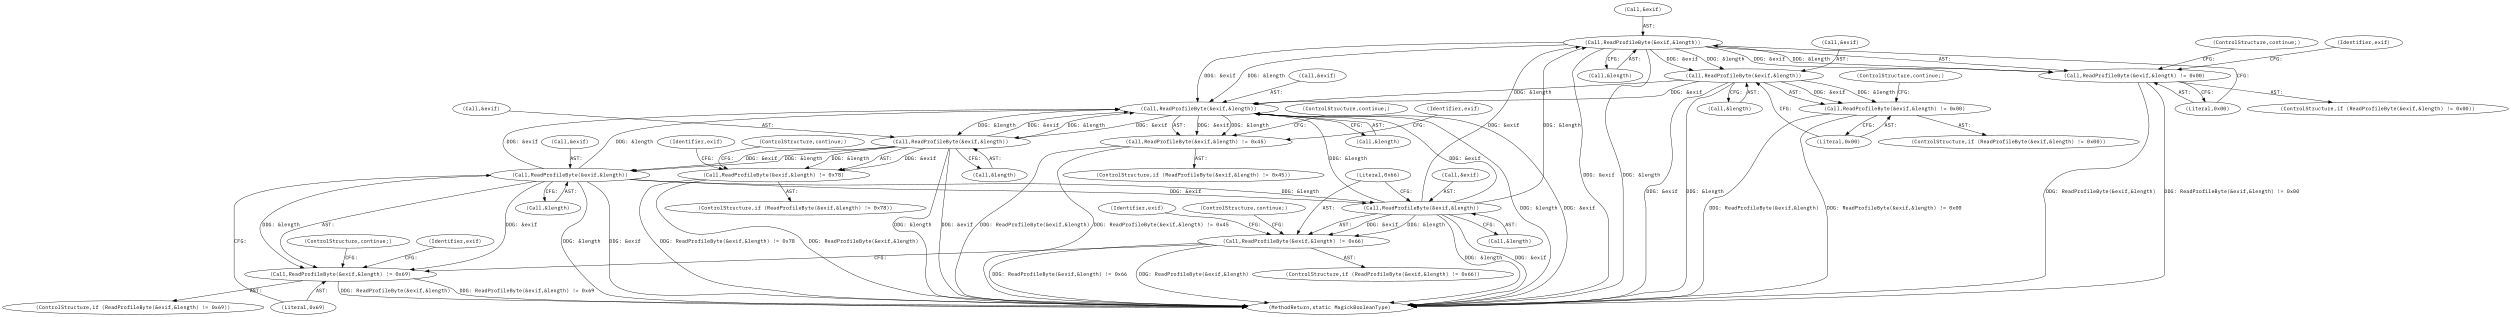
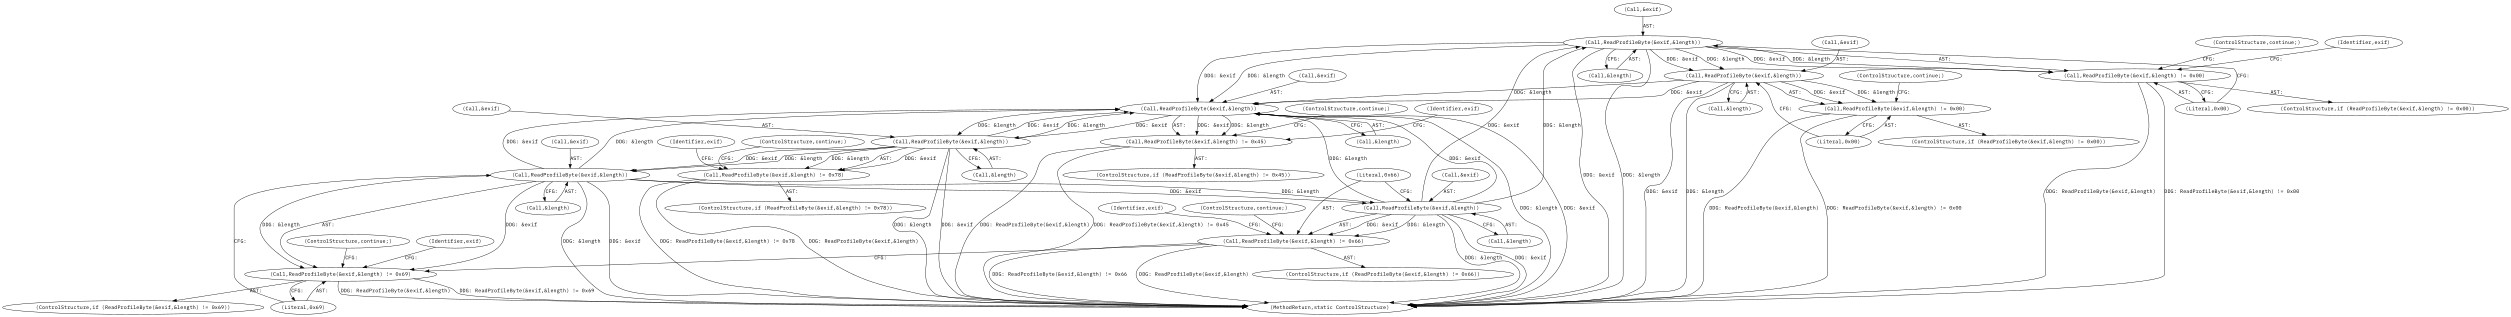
none -> (294, 286)
(1330, 307) -> (1330, 307)
